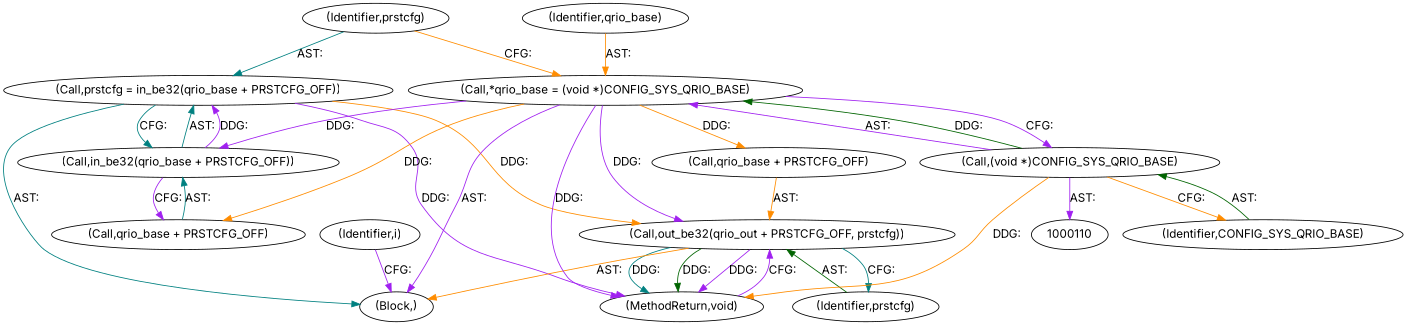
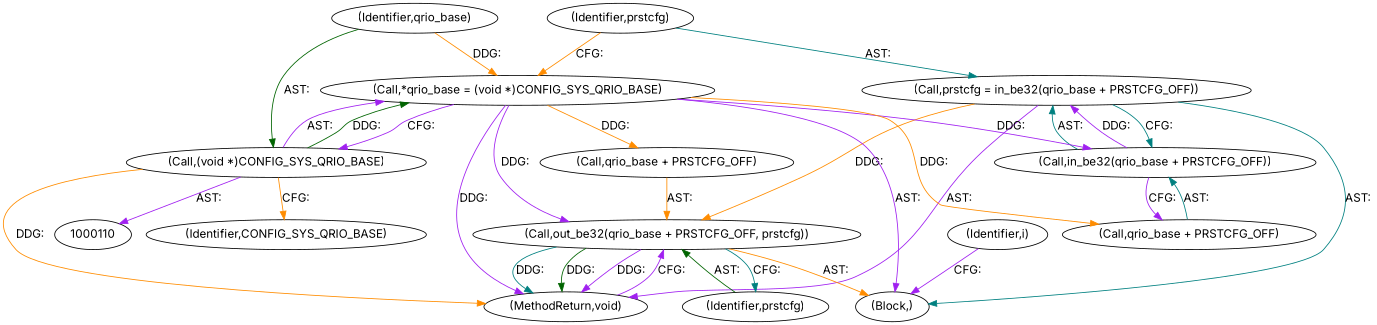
(620, 54) -> (489, 54)
(1211, 192) -> (291, 66)
(437, 199) -> (961, 199)
(767, 235) -> (667, 235)
